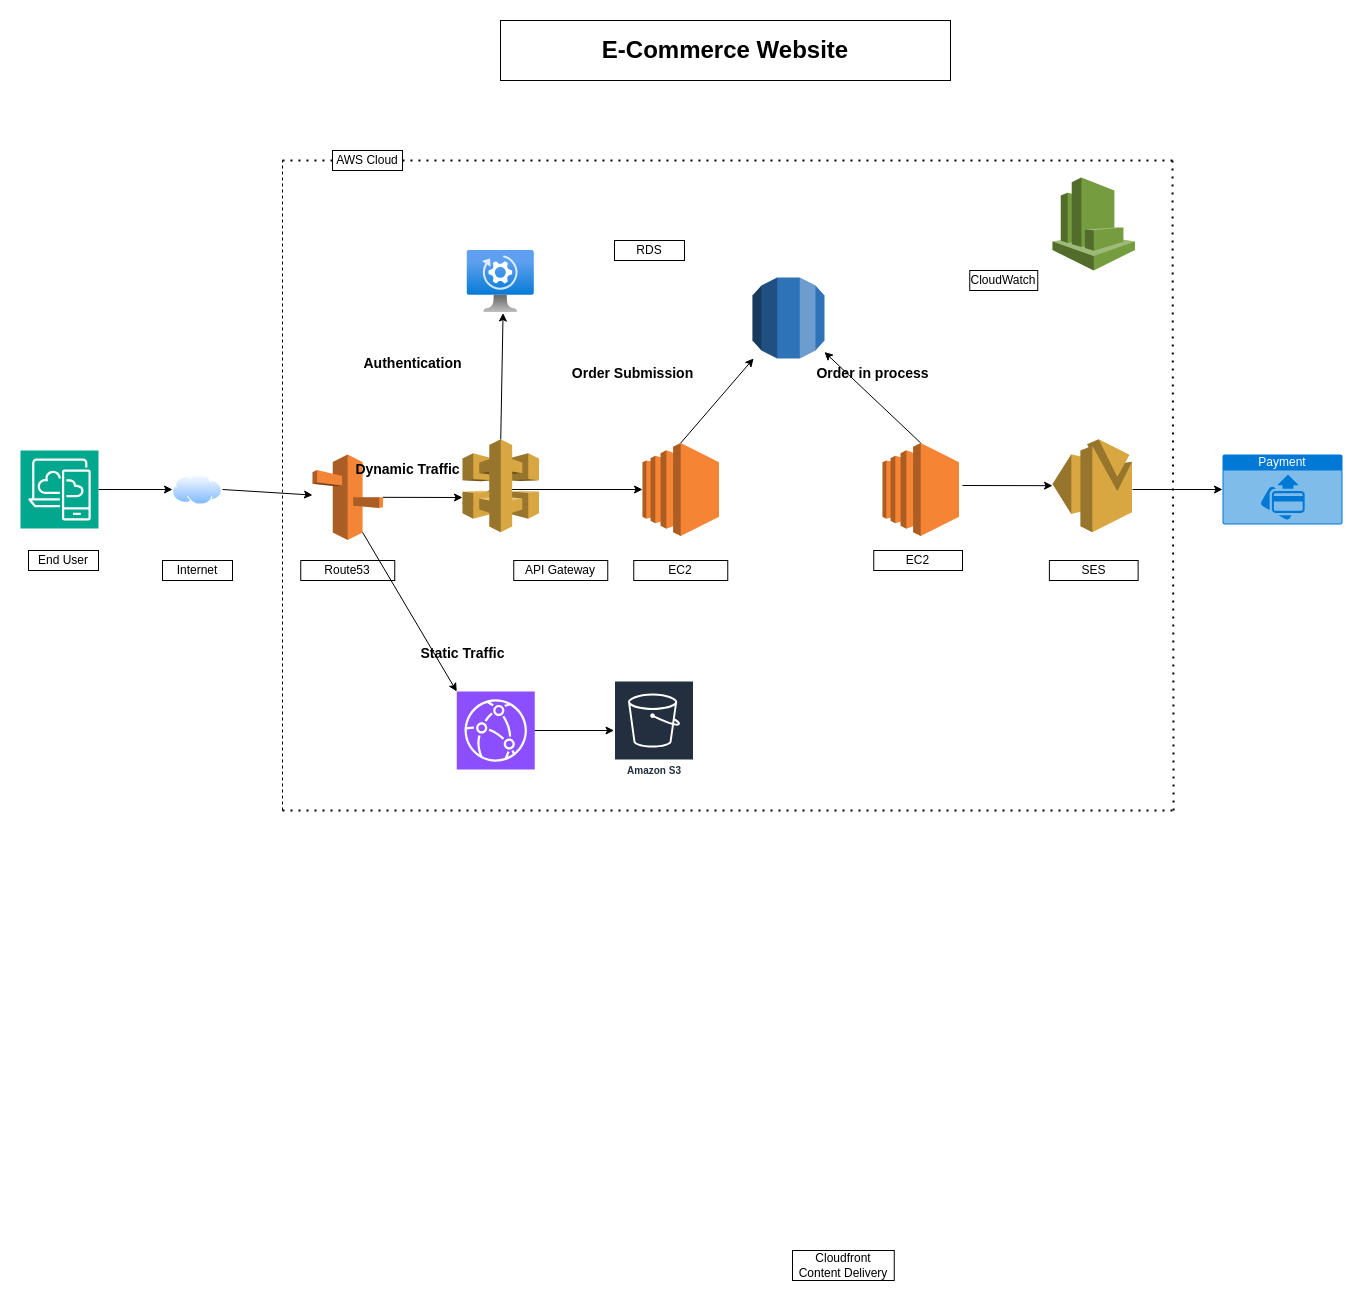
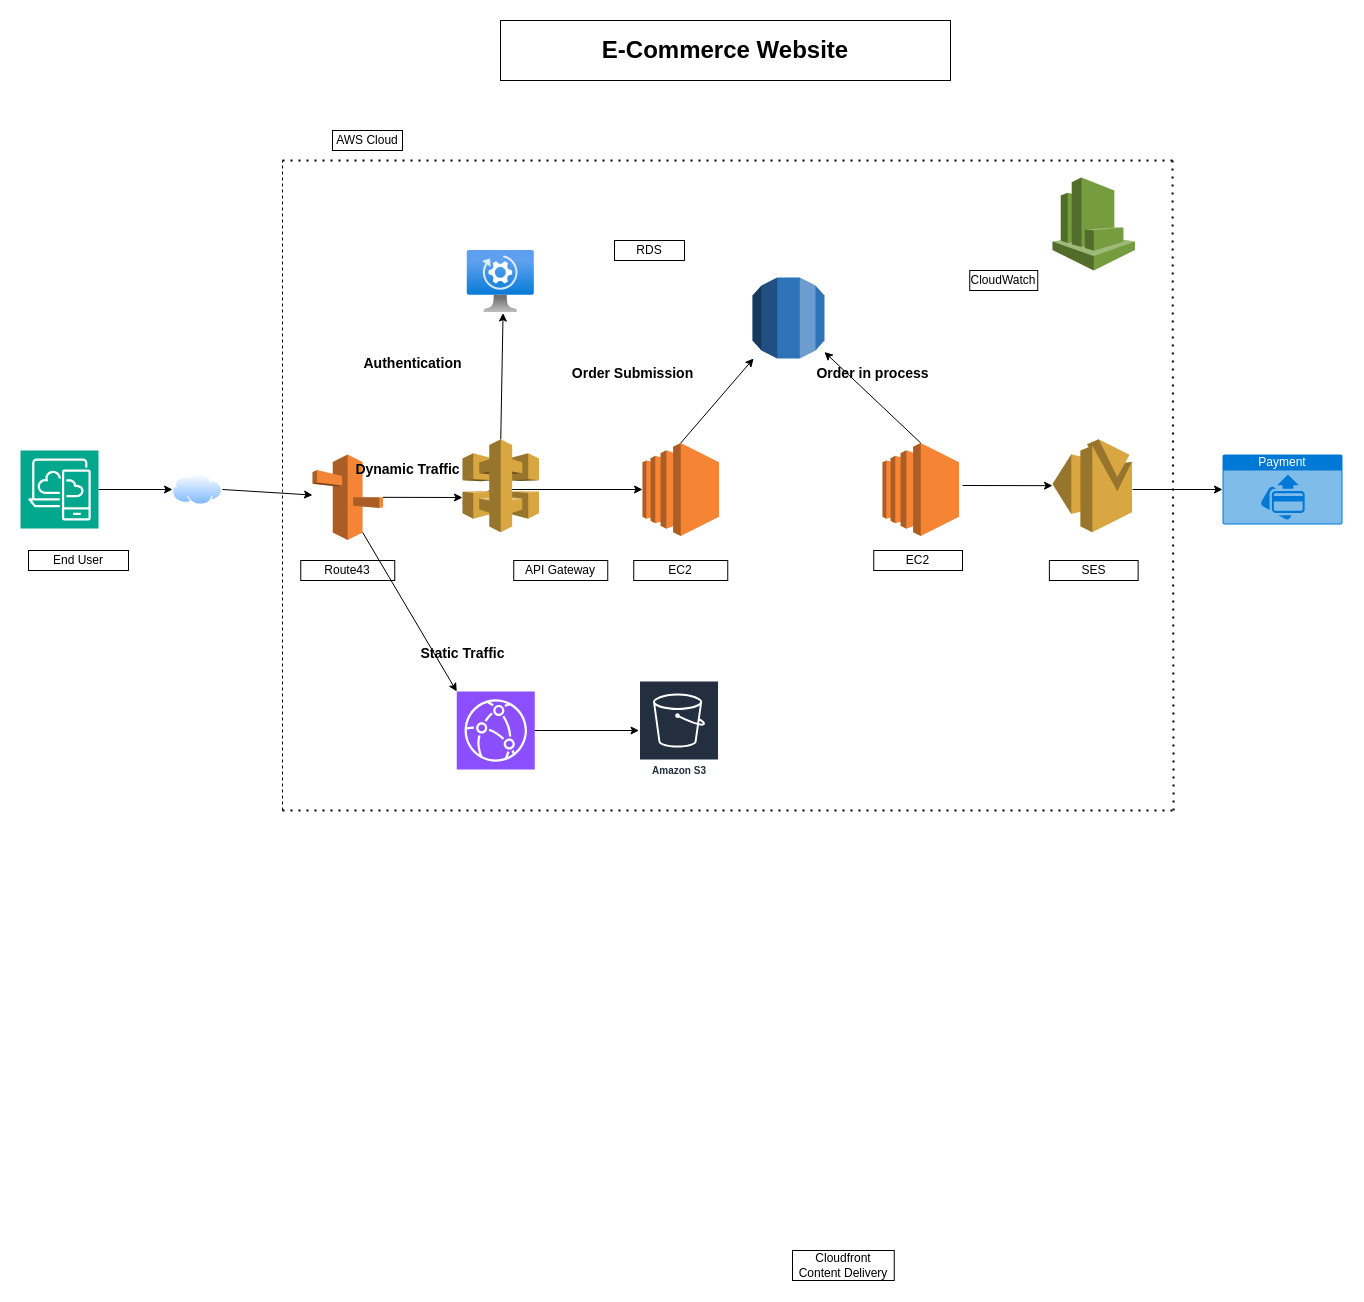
(368, 161) -> (368, 141)
(64, 561) -> (79, 561)
(198, 571) -> none
(348, 571) -> (348, 571)
(654, 731) -> (679, 731)
